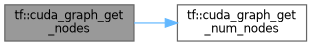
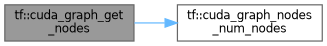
(242, 23) -> (250, 23)
